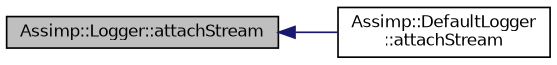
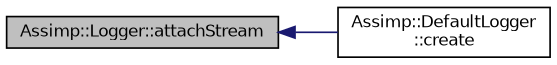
(444, 32) -> (444, 32)
